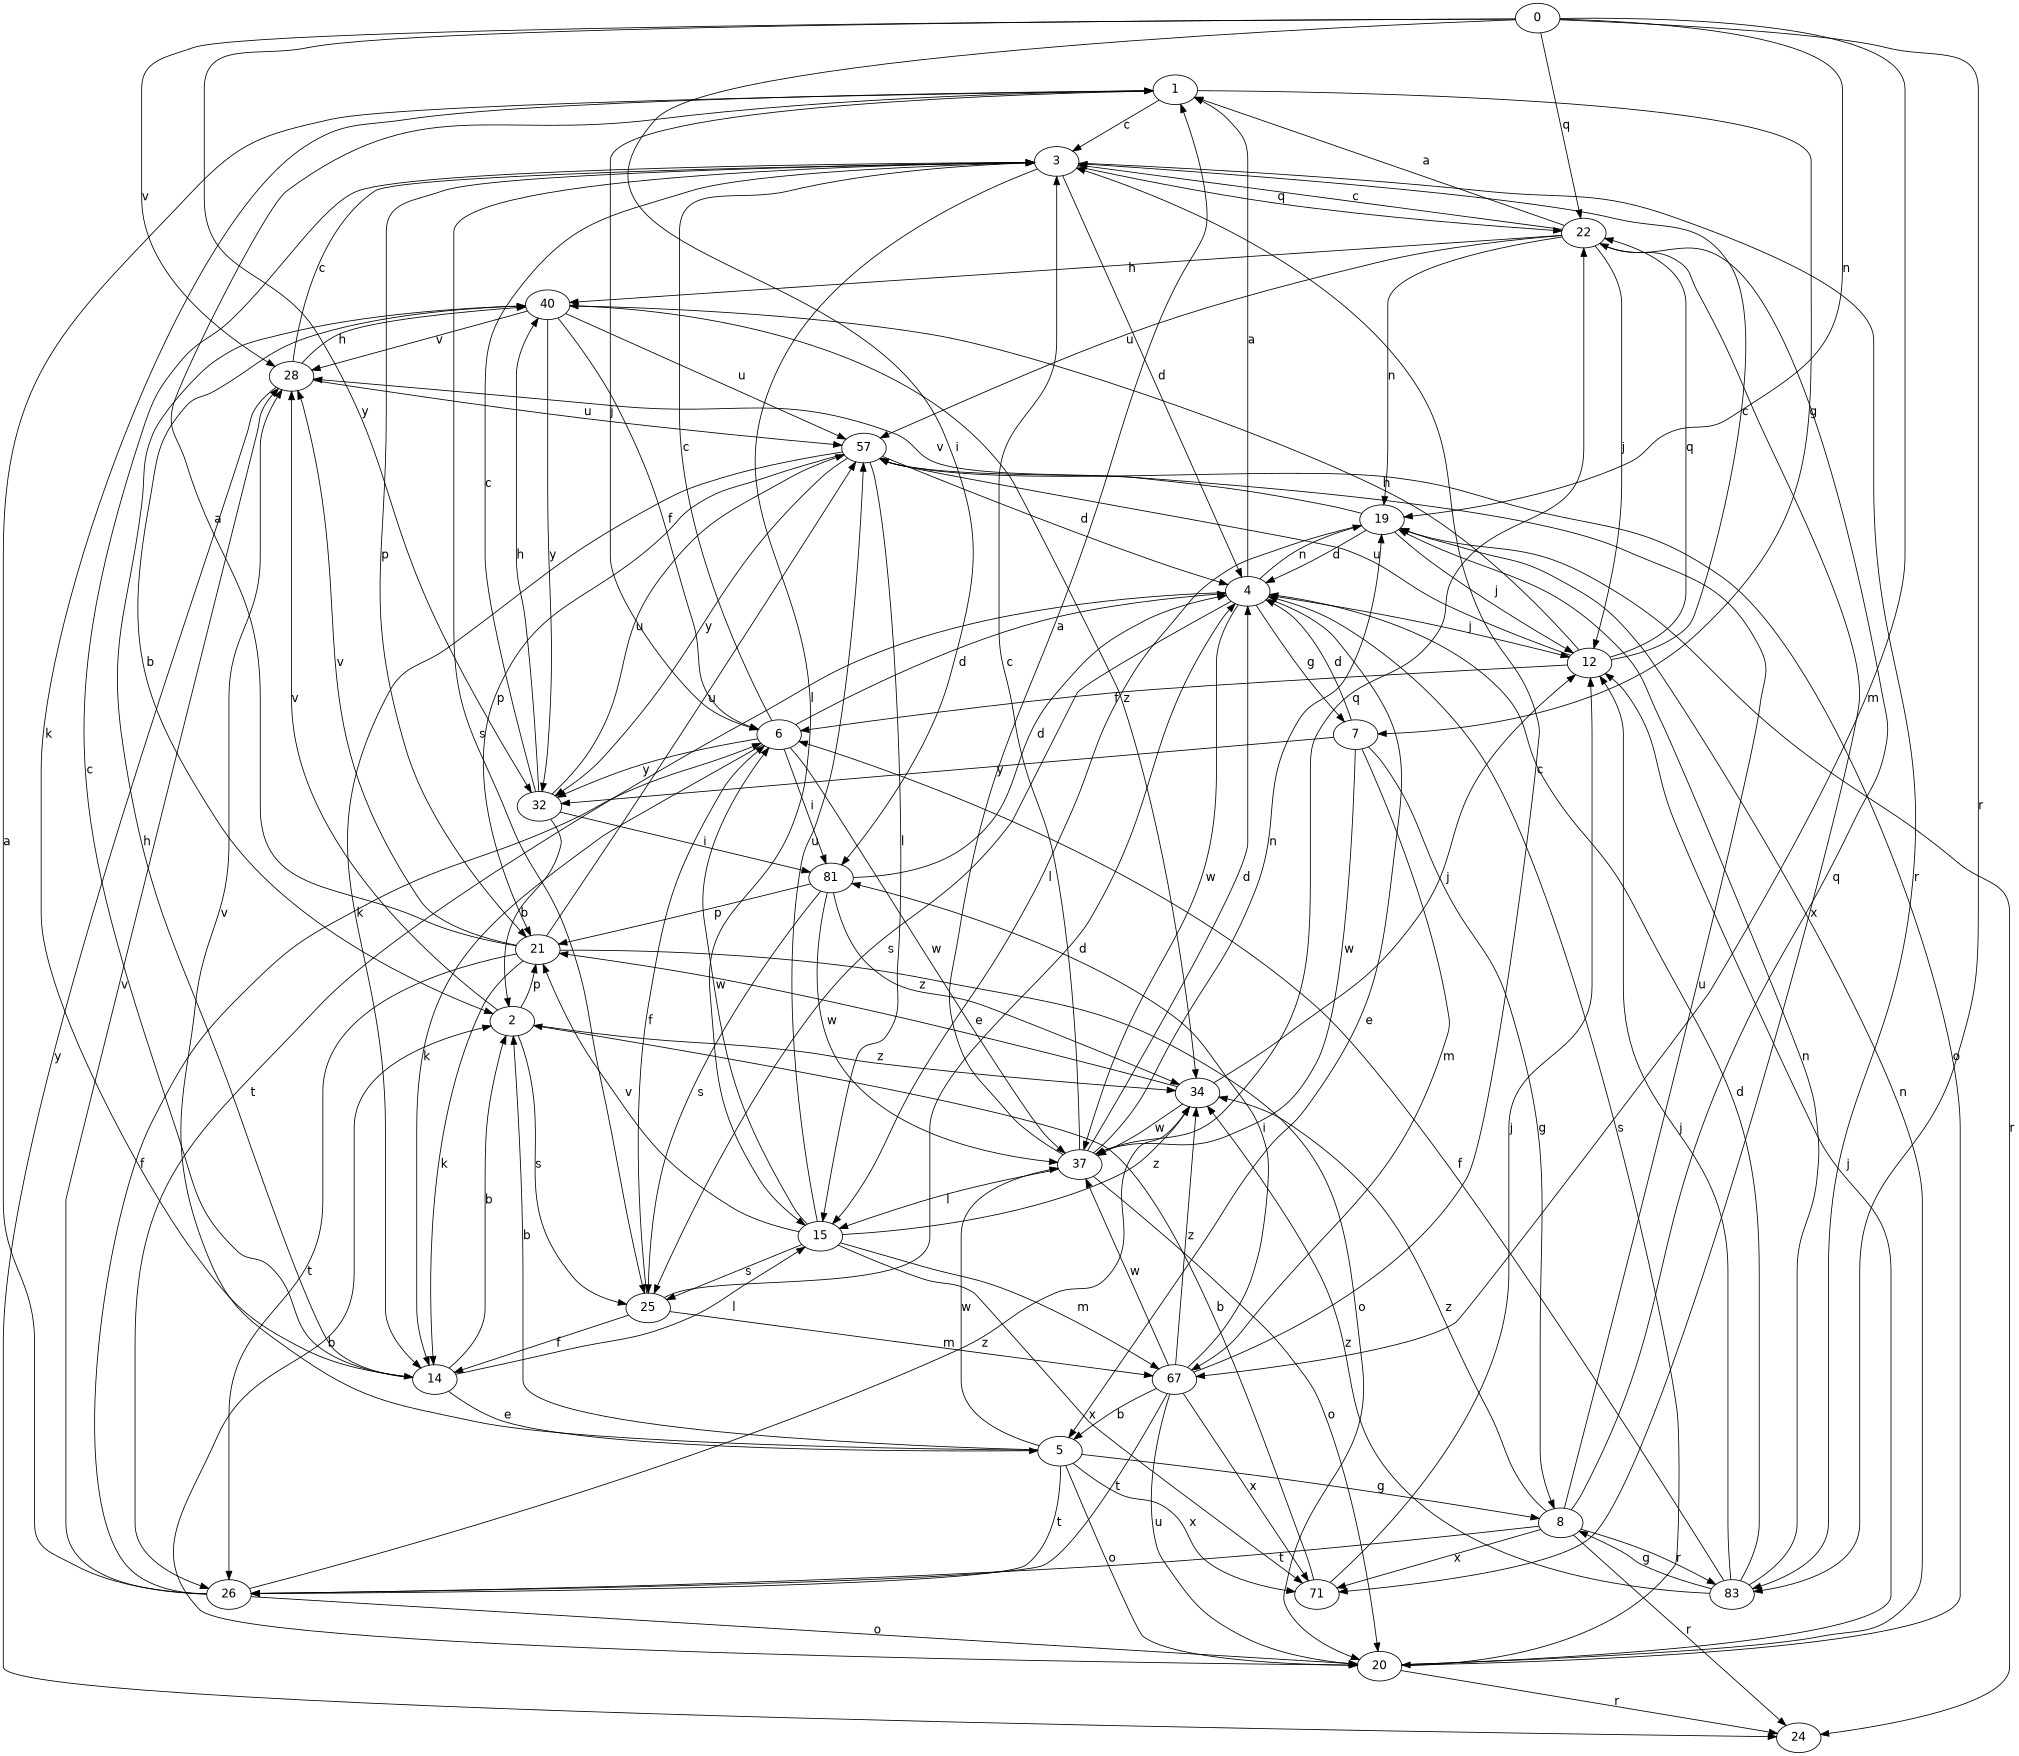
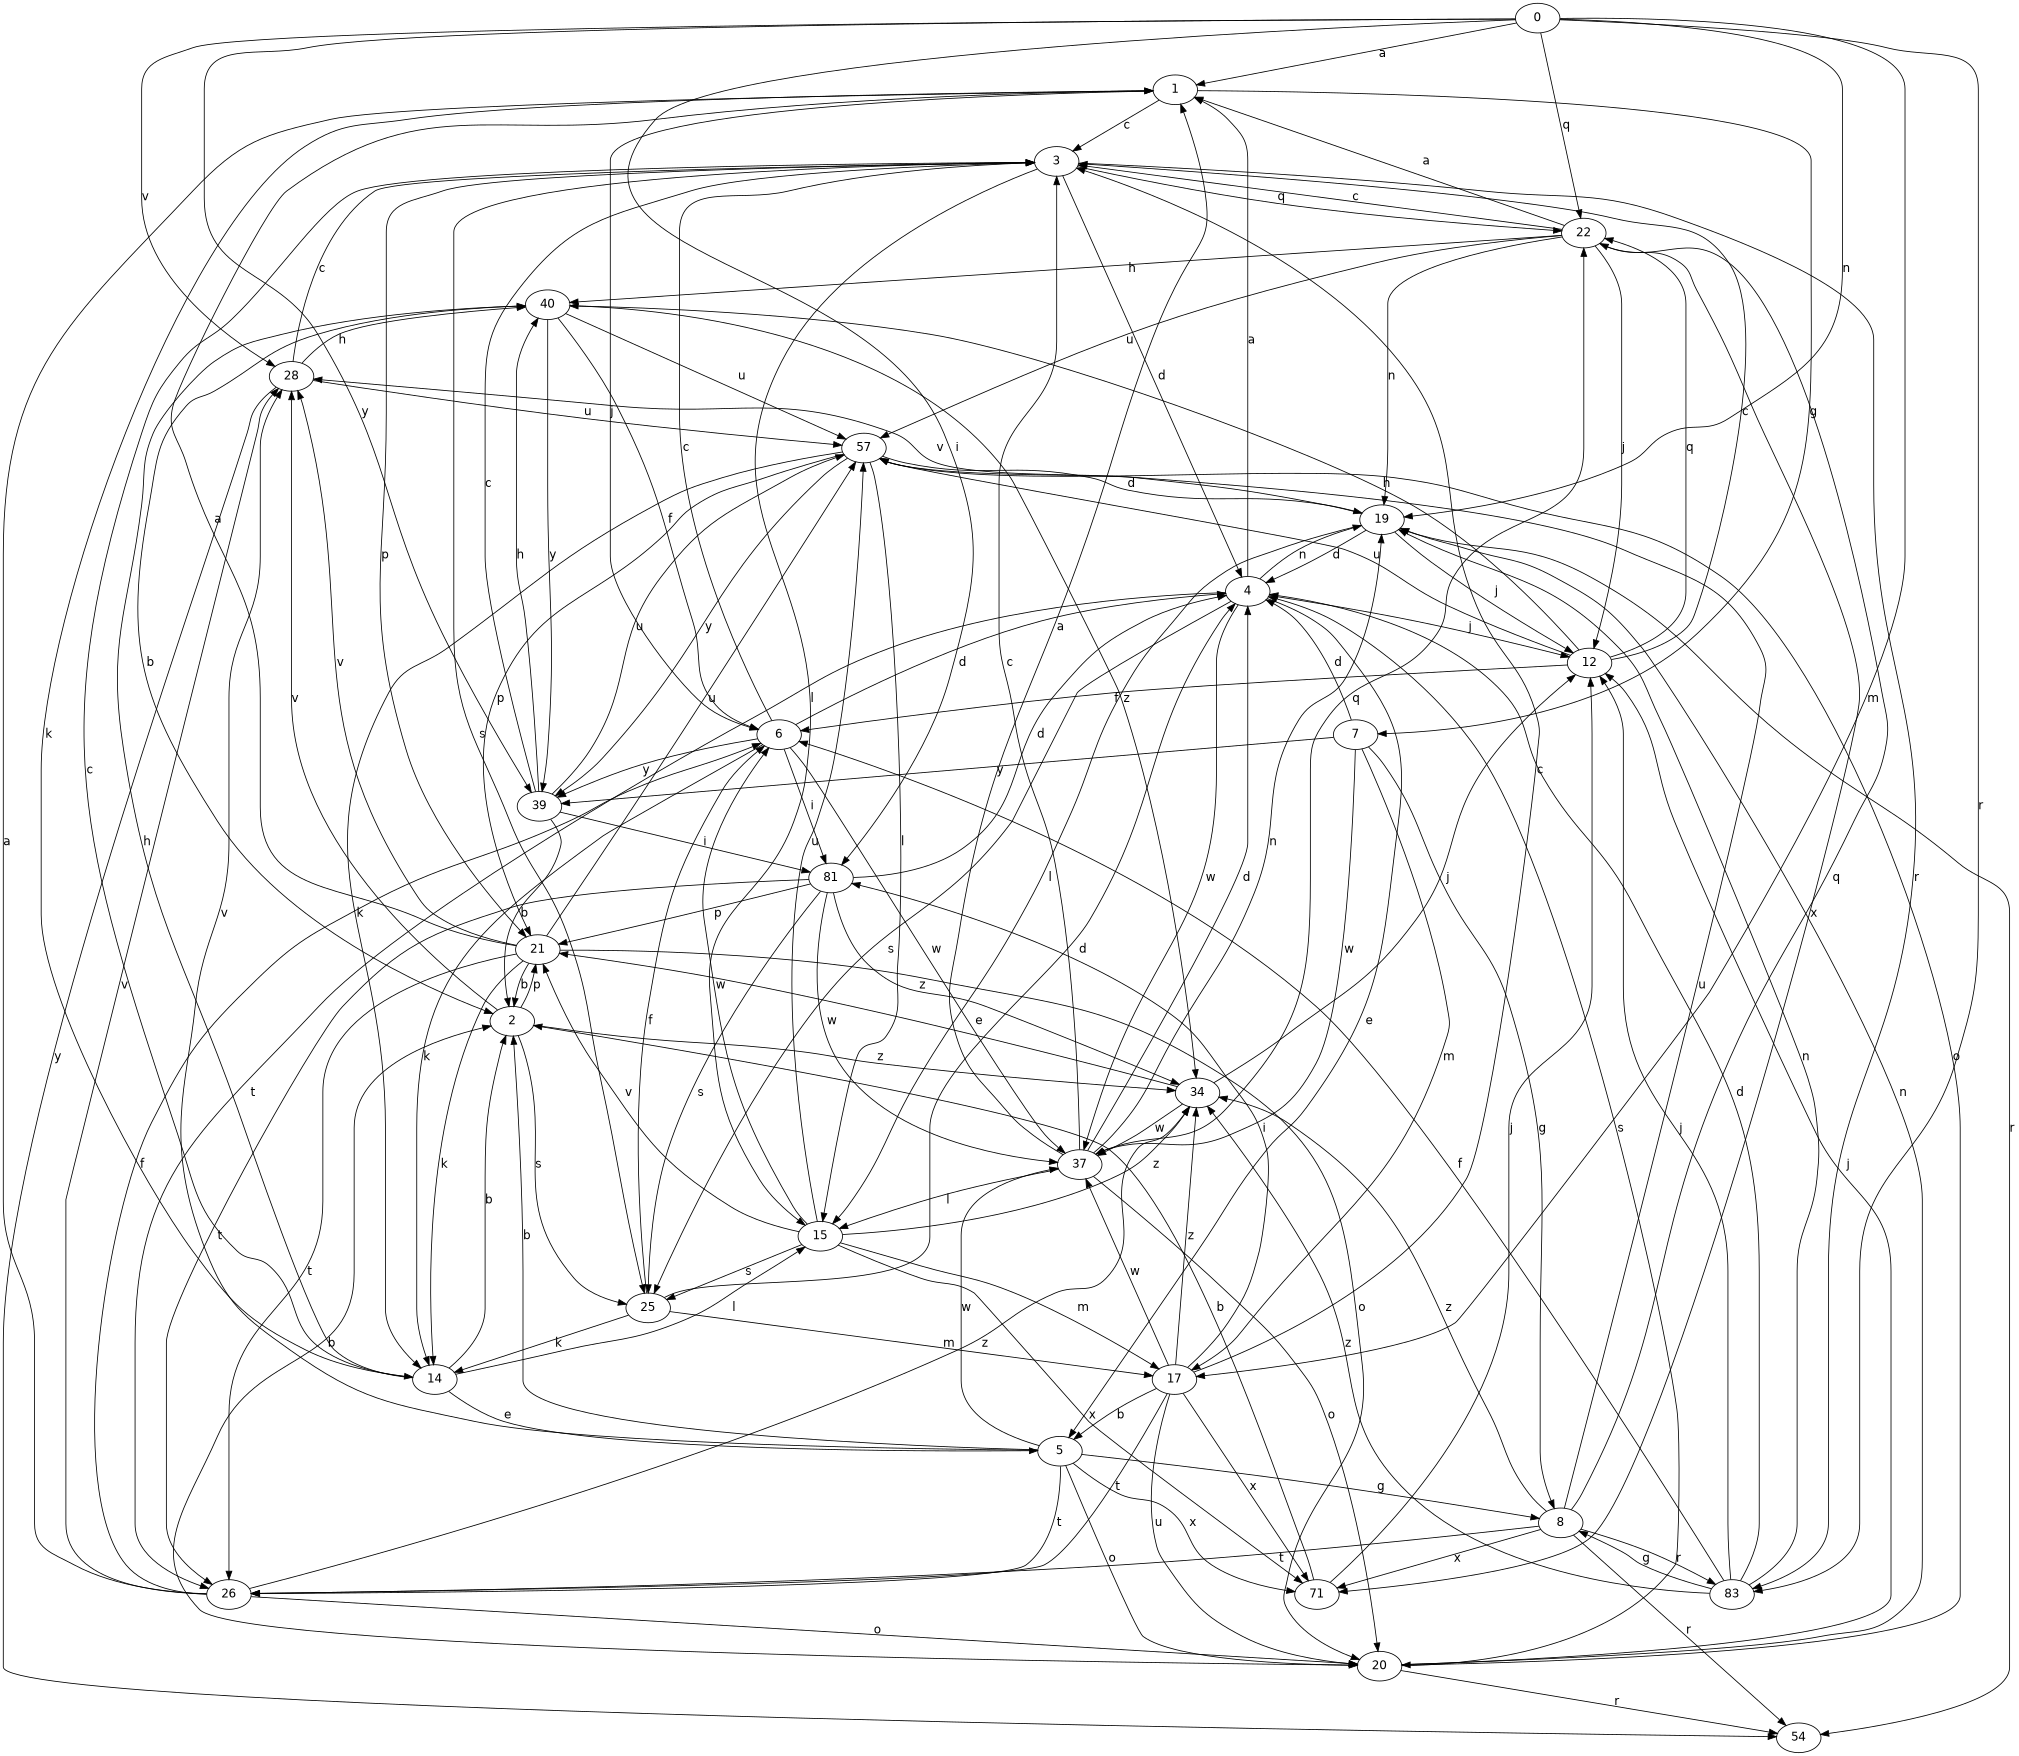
none -> (1361, 53)
(424, 339) -> none
(1050, 523) -> (1117, 487)
(1295, 662) -> none
(539, 806) -> (539, 806)
none -> (520, 980)
none -> (305, 1062)
(559, 1344) -> (559, 1344)
(1174, 1380) -> (1174, 1380)
(1799, 1738) -> (1799, 1738)
